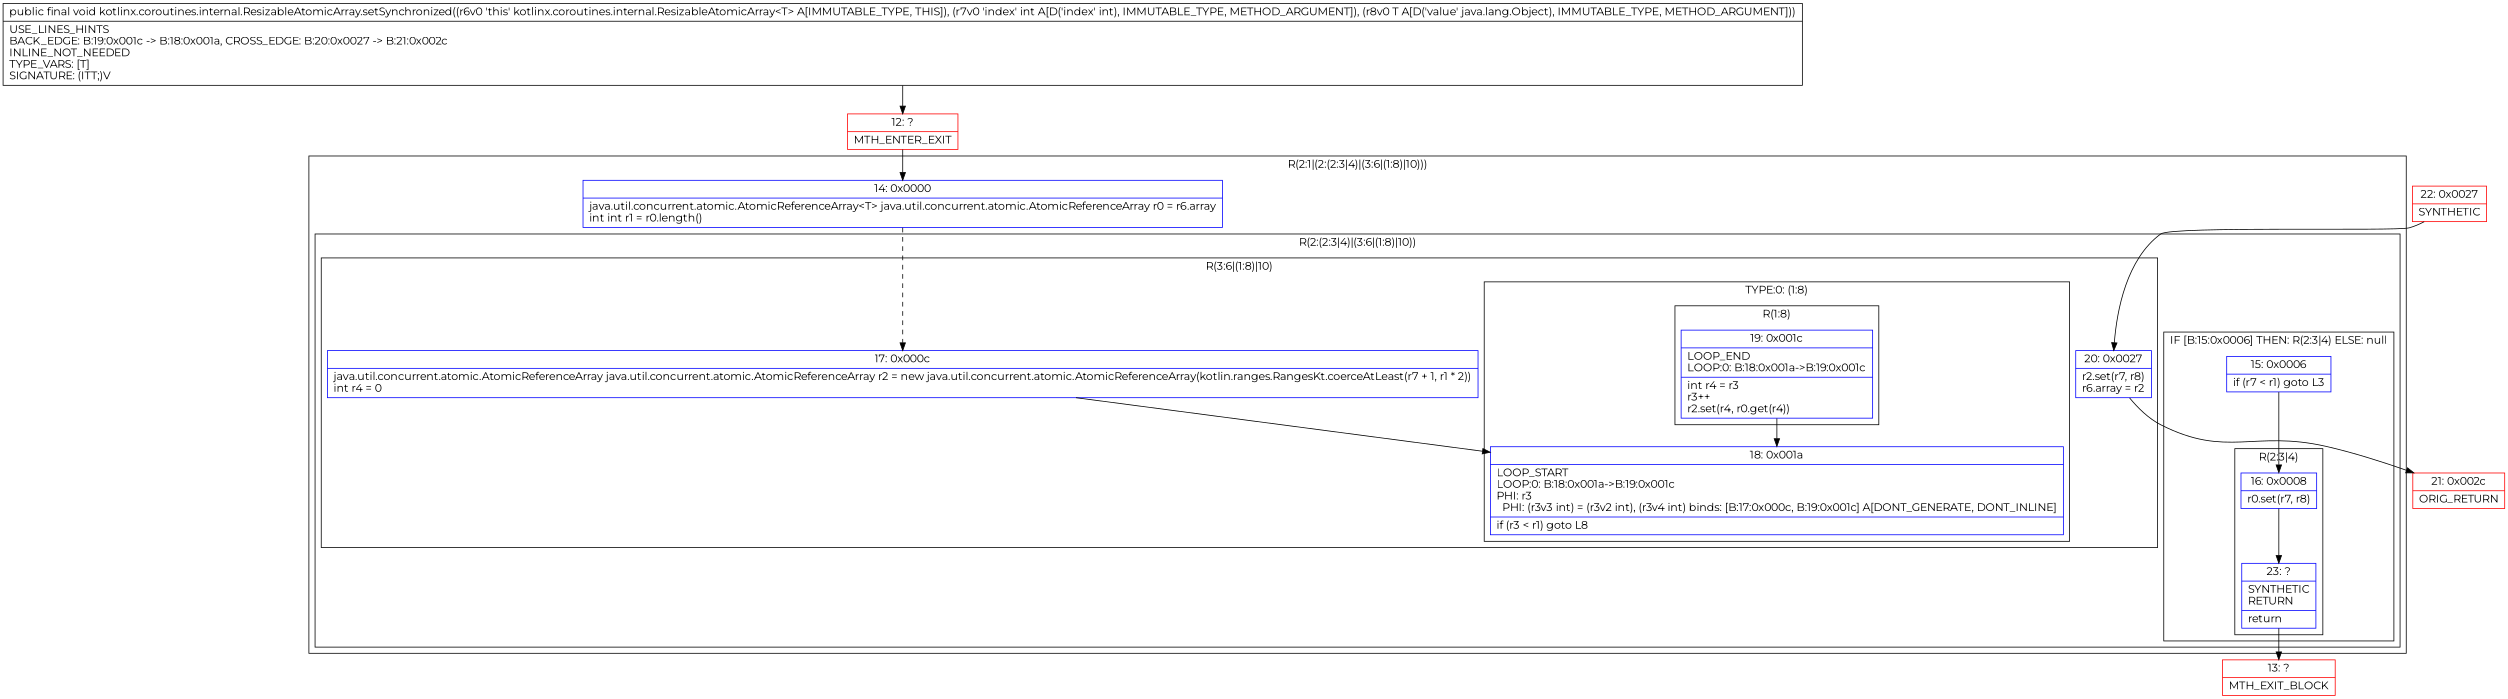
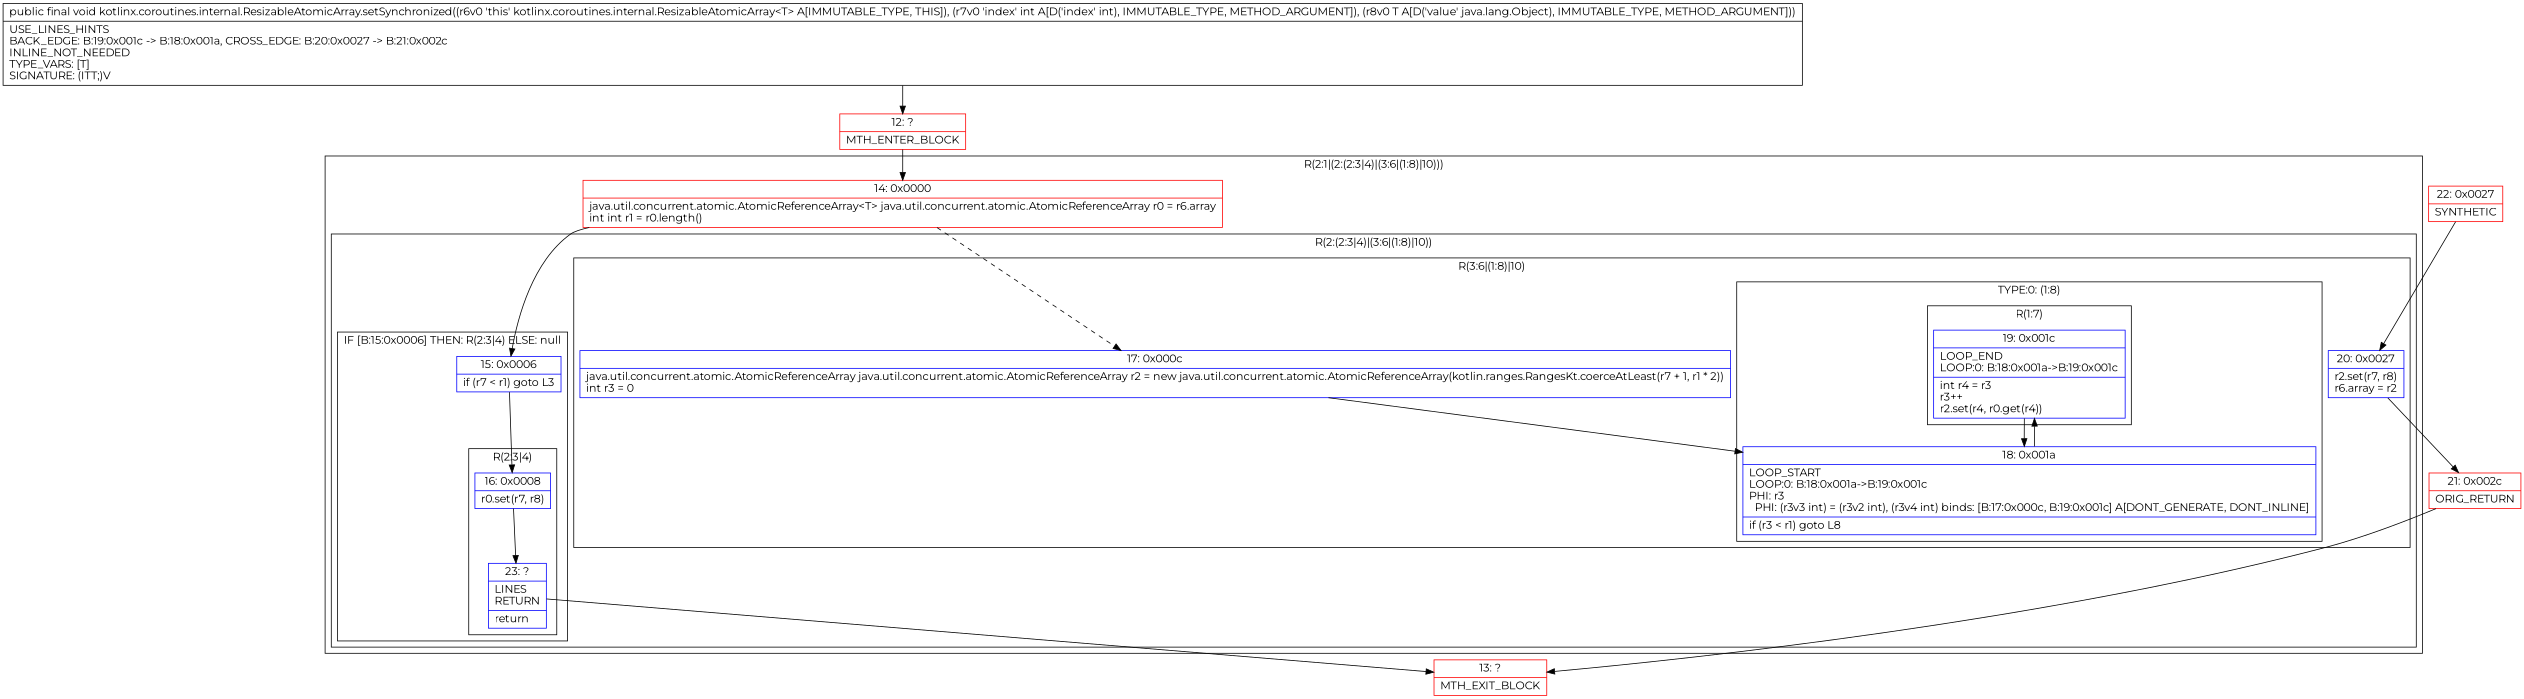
(903, 140) -> (903, 140)
(903, 204) -> (903, 204)
none -> (536, 277)
(1777, 315) -> (2029, 315)
(358, 388) -> (610, 388)
none -> (2035, 436)
(2279, 590) -> (511, 590)
none -> (2000, 615)
